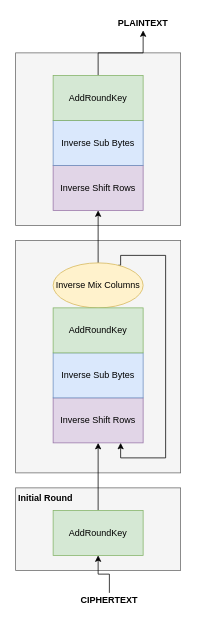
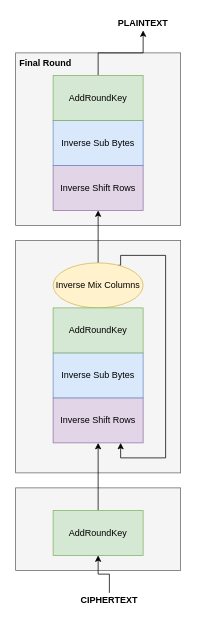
none -> (45, 63)
(45, 498) -> none
